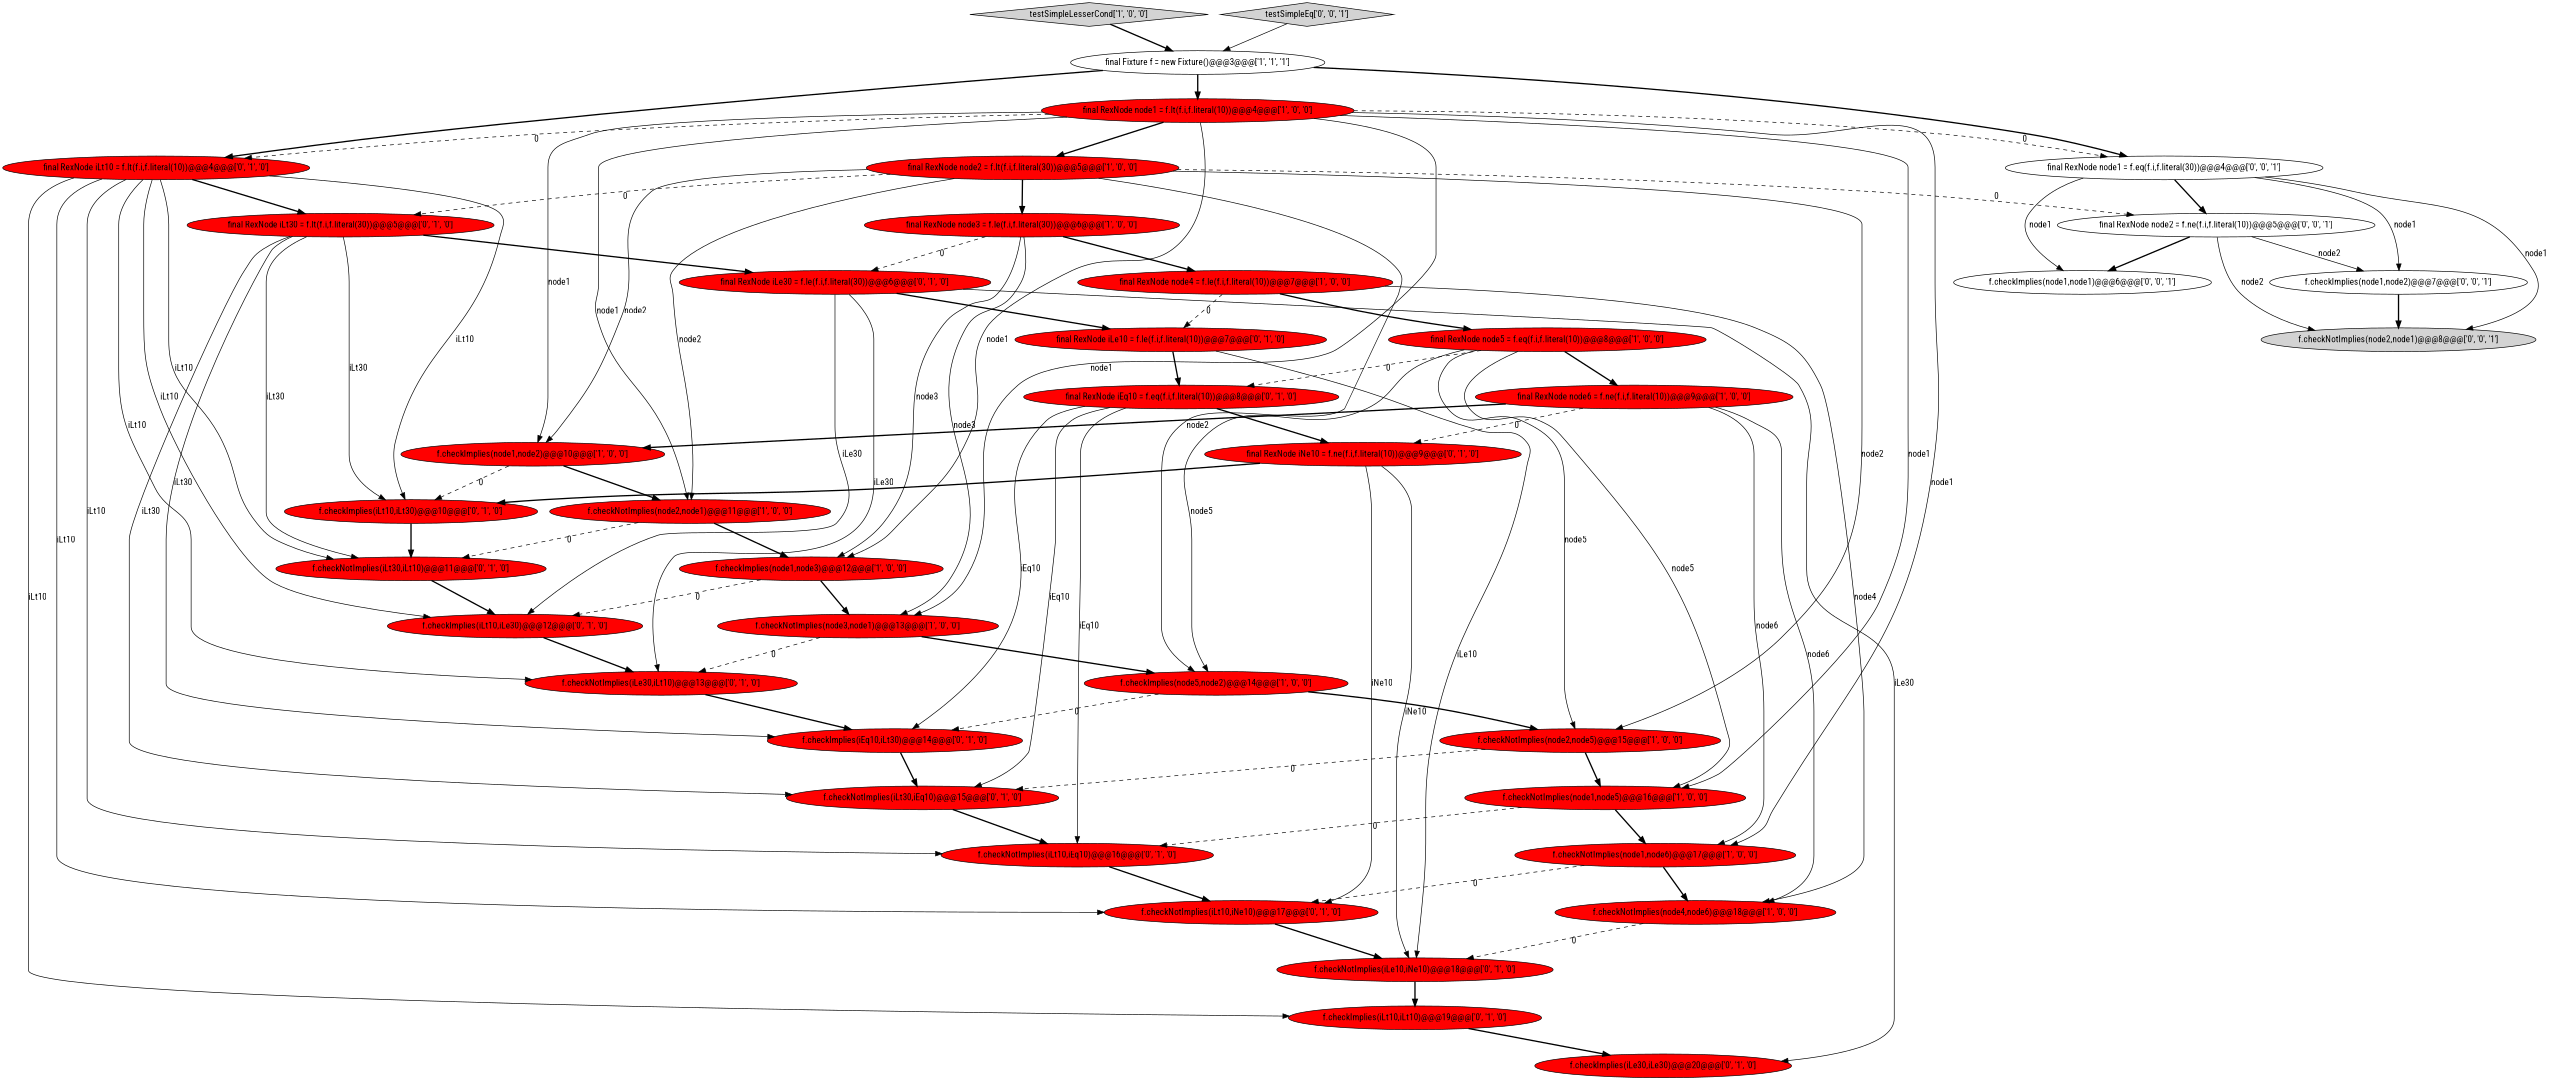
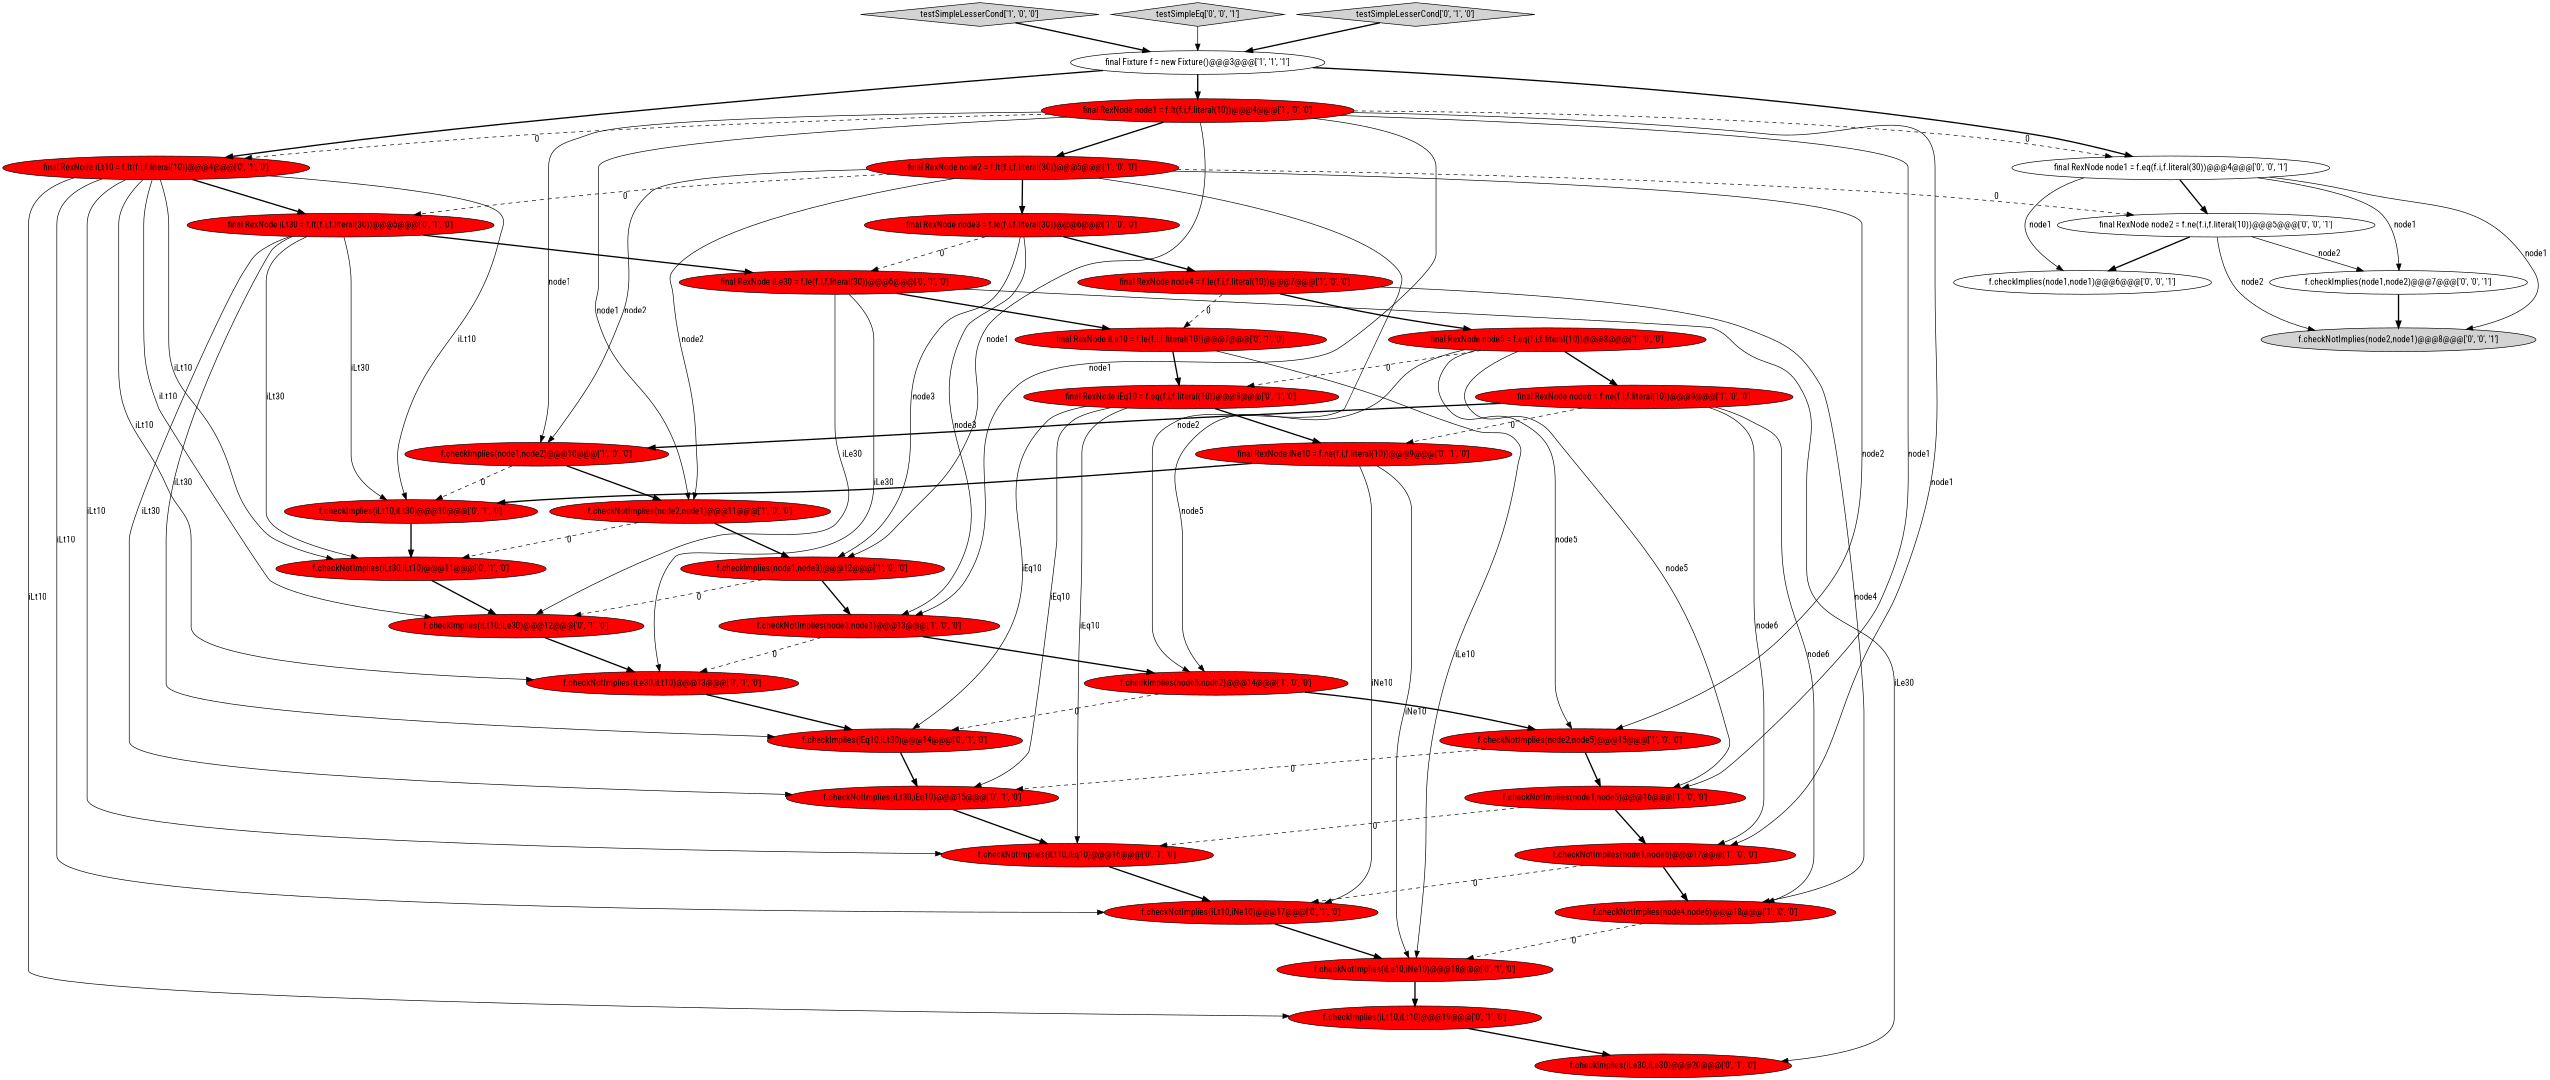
none -> (1416, 14)
